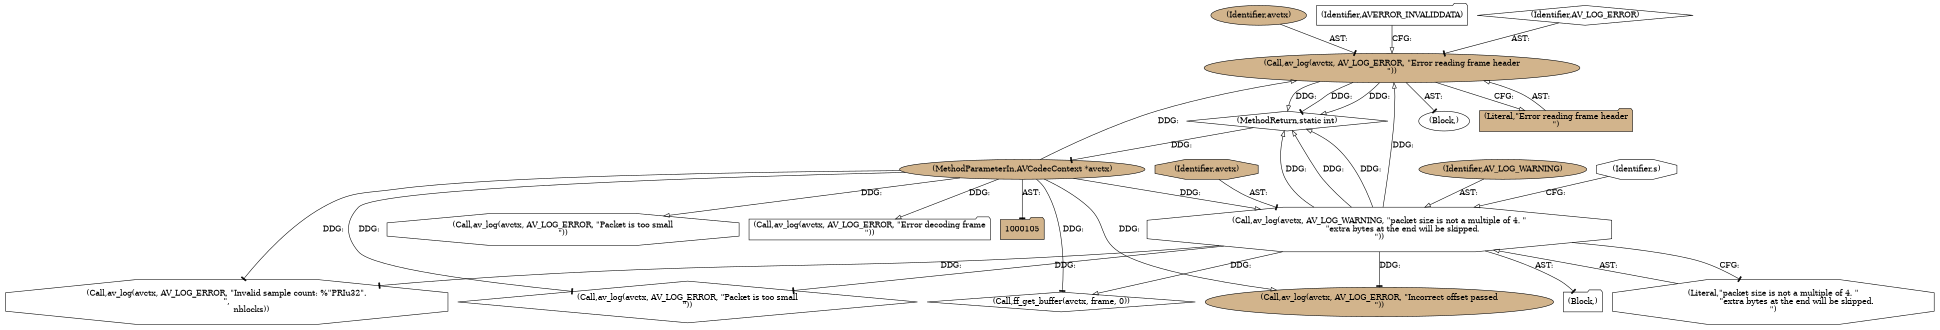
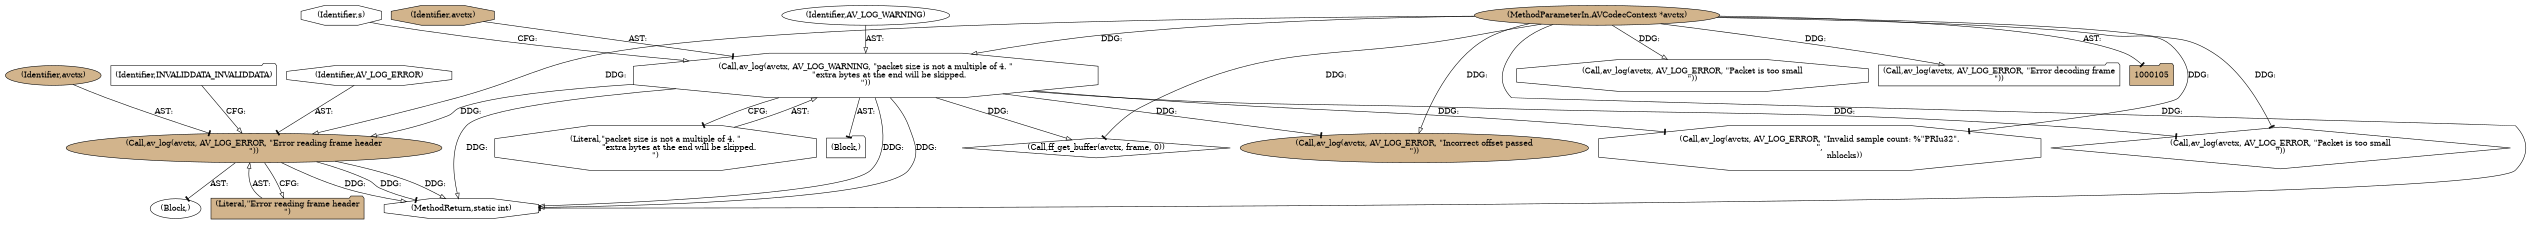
(1392, 15) -> (194, 75)
(1585, 15) -> (369, 75)
(1287, 121) -> (461, 209)
(1163, 144) -> (2107, 195)
(1503, 169) -> (866, 15)
